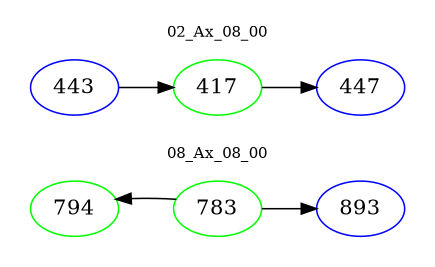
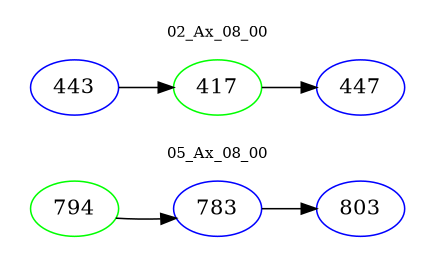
(218, 154) -> (218, 154)
(154, 198) -> (138, 219)
(218, 209) -> (218, 209)
(361, 209) -> (361, 209)
